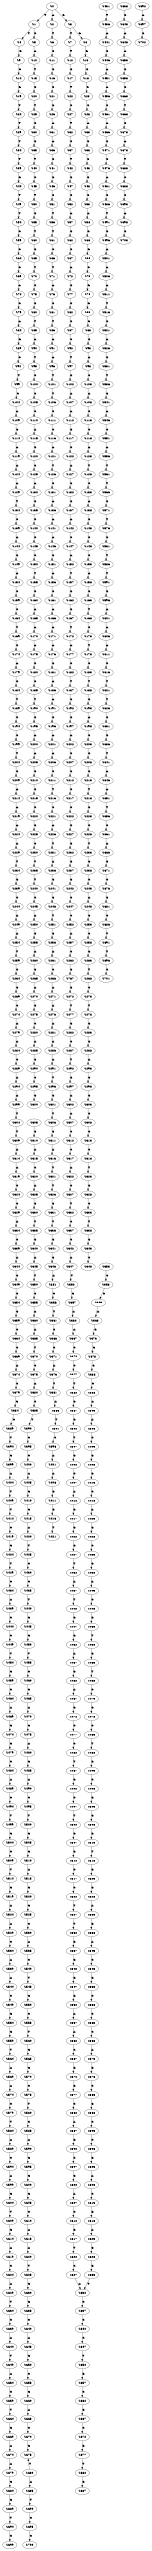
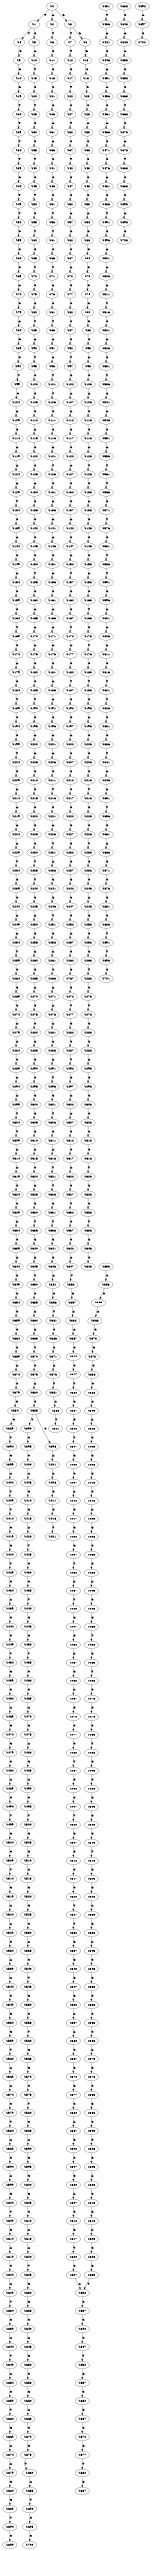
none -> (34, 1113)
(54, 1437) -> (42, 1428)
(29, 2465) -> (24, 2463)
